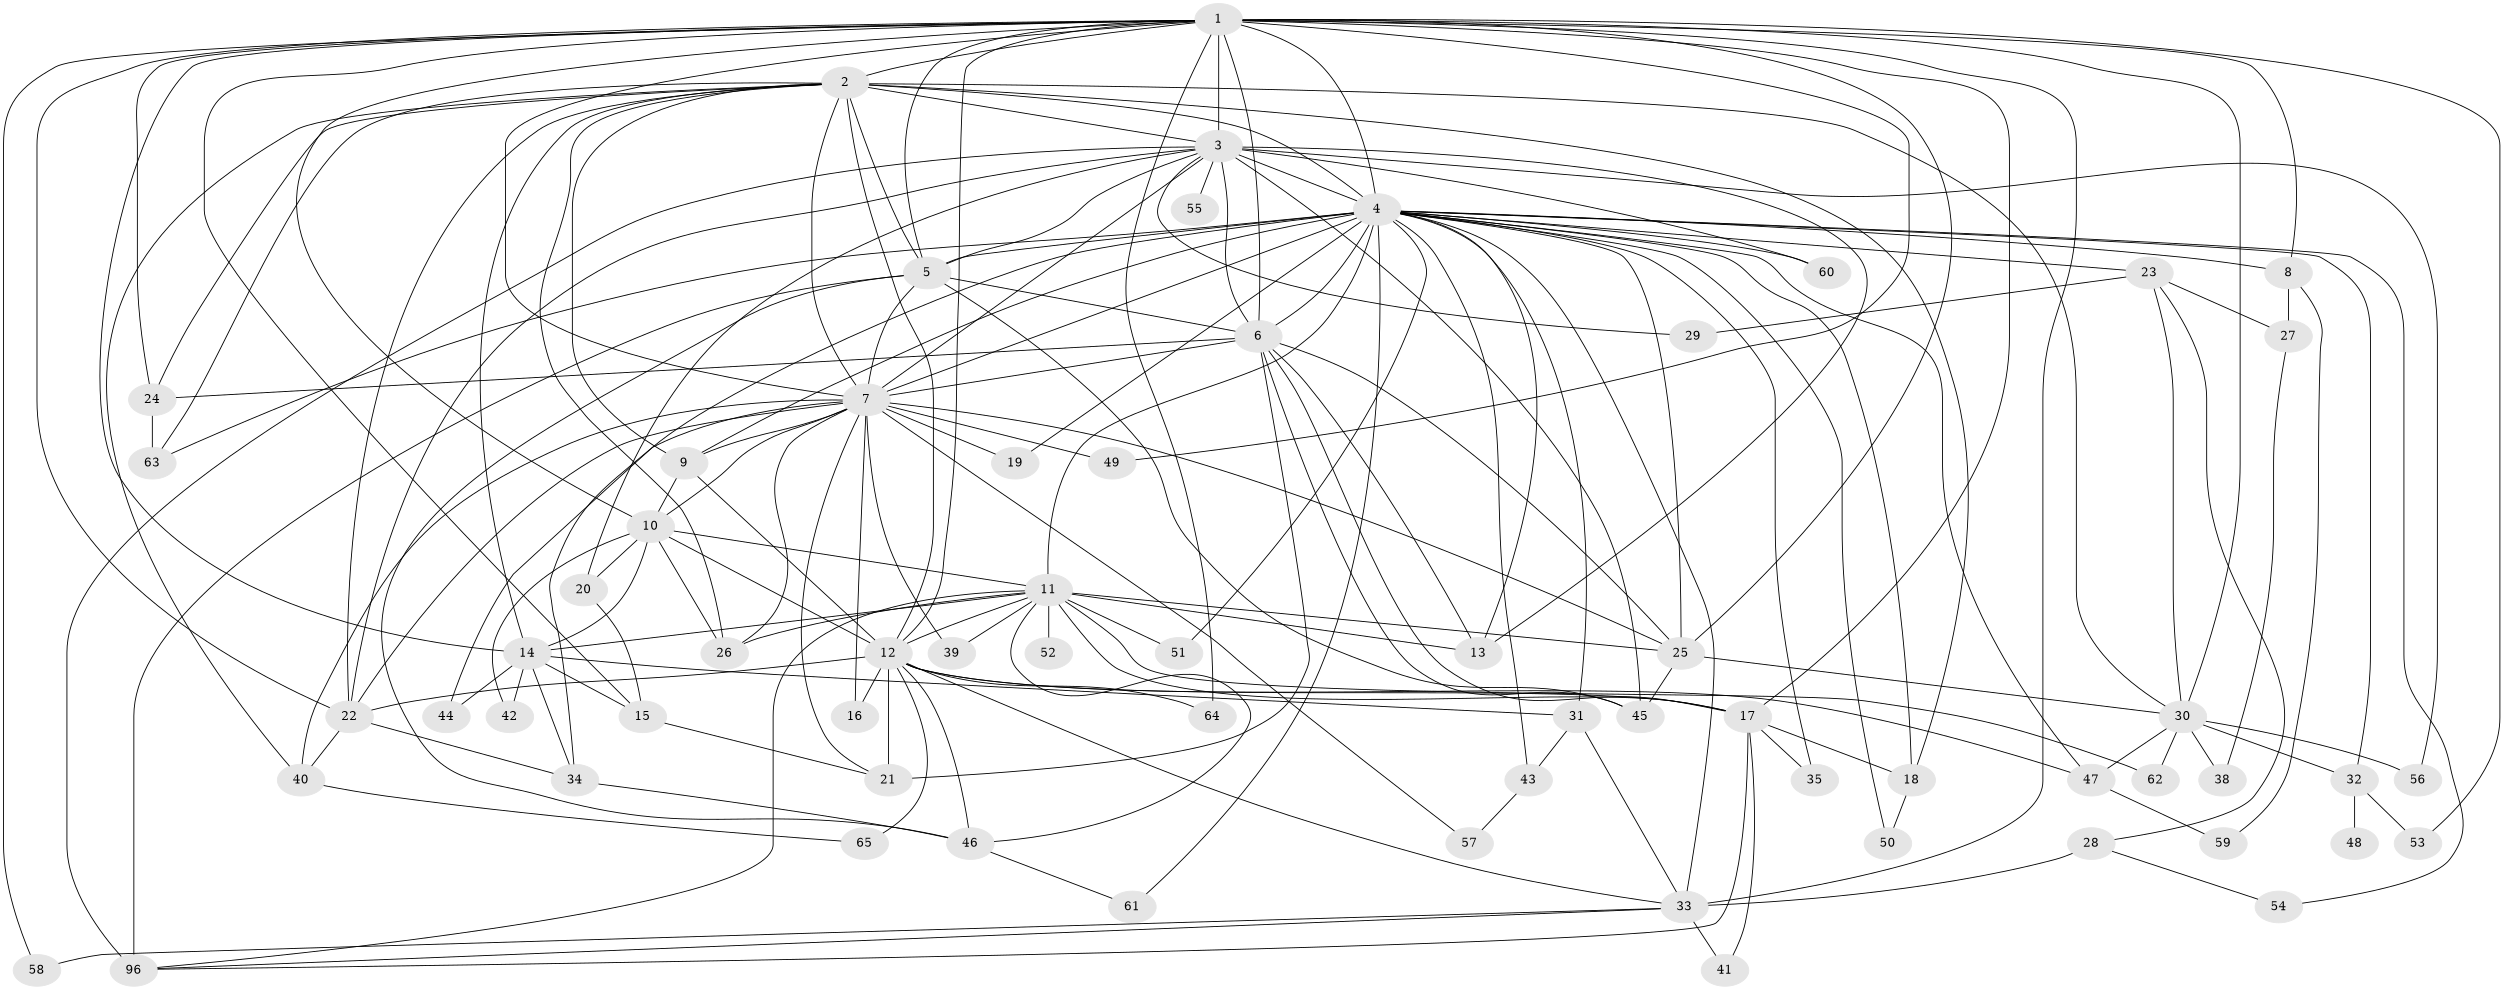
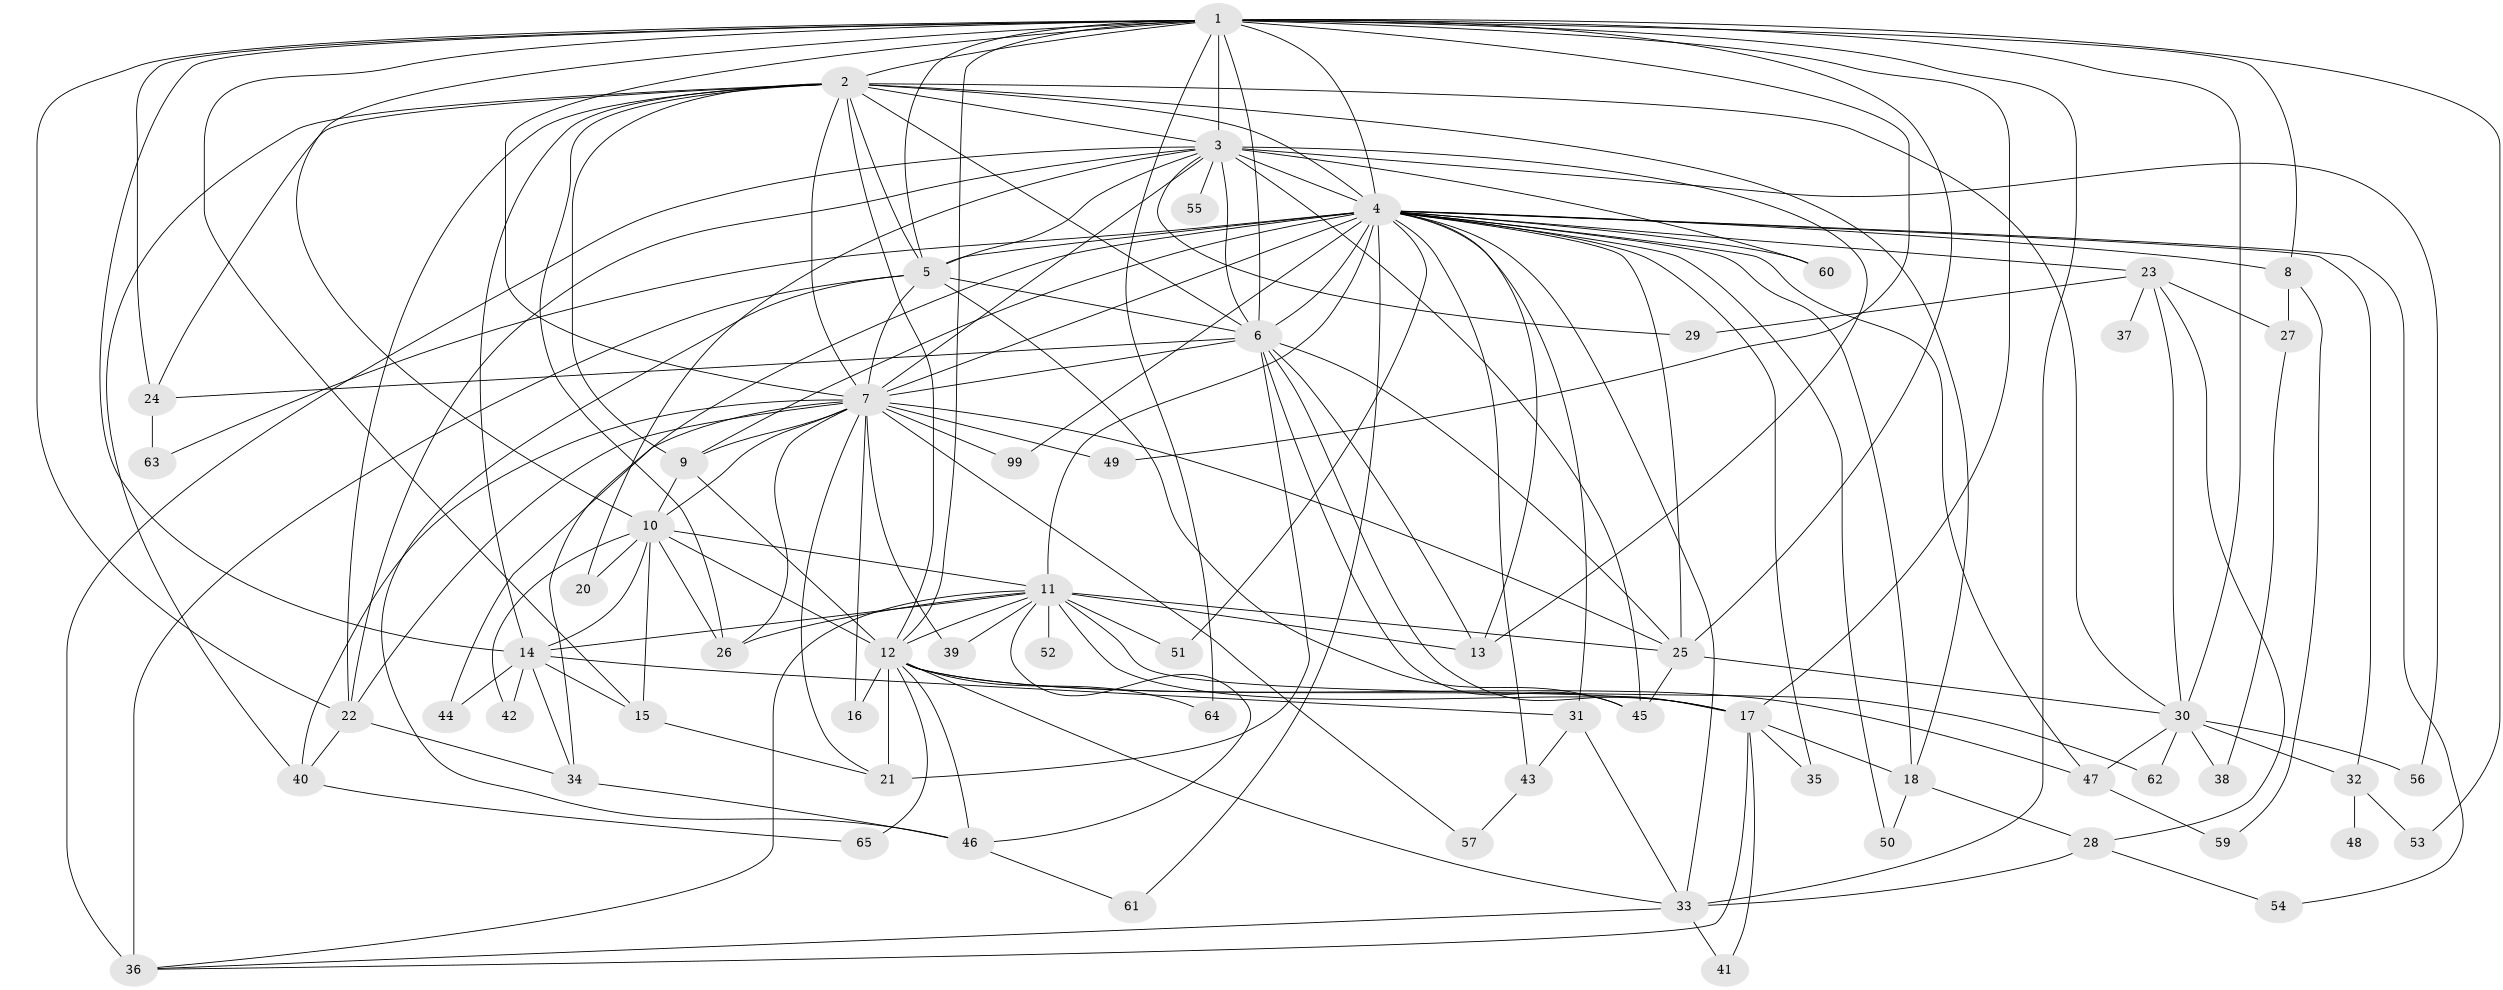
(362, 129) -> (1052, 210)
none -> (2125, 336)
(1015, 463) -> (1015, 463)
(627, 649) -> (647, 622)
(618, 680) -> none
none -> (2002, 812)
(37, 970) -> none
(134, 970) -> (134, 970)
